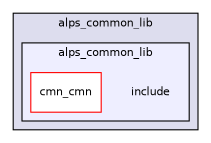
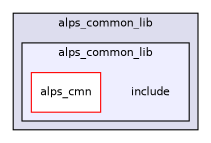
(66, 92) -> (66, 92)
